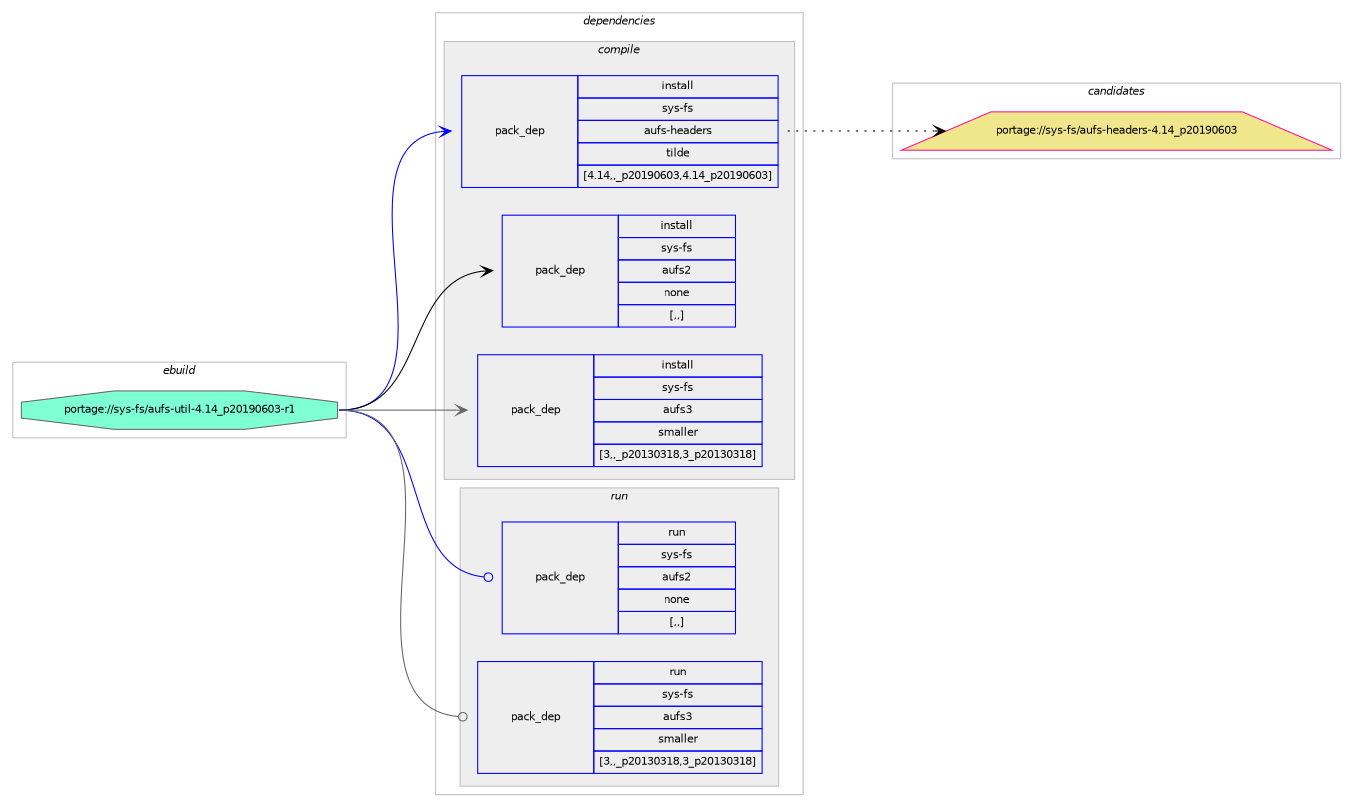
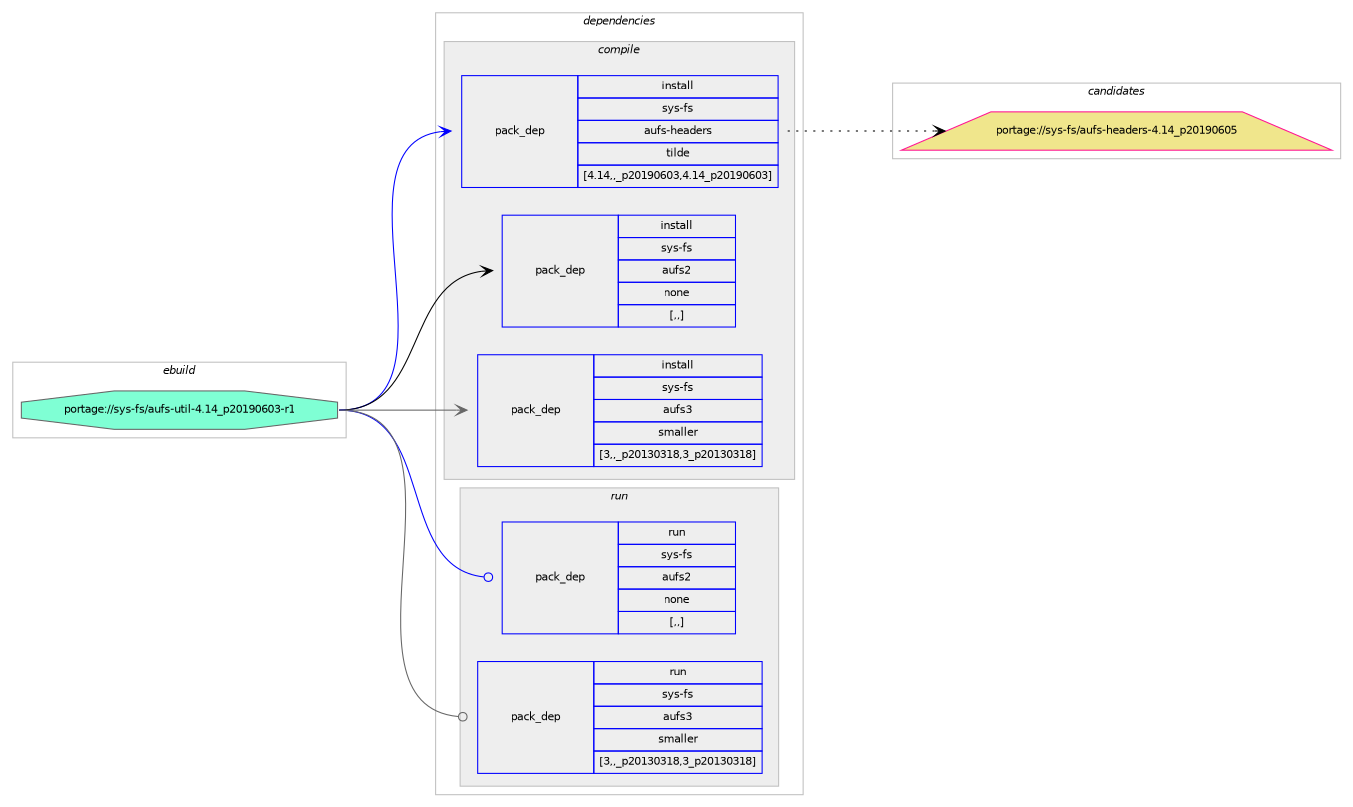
(1117, 131) -> (1117, 131)
